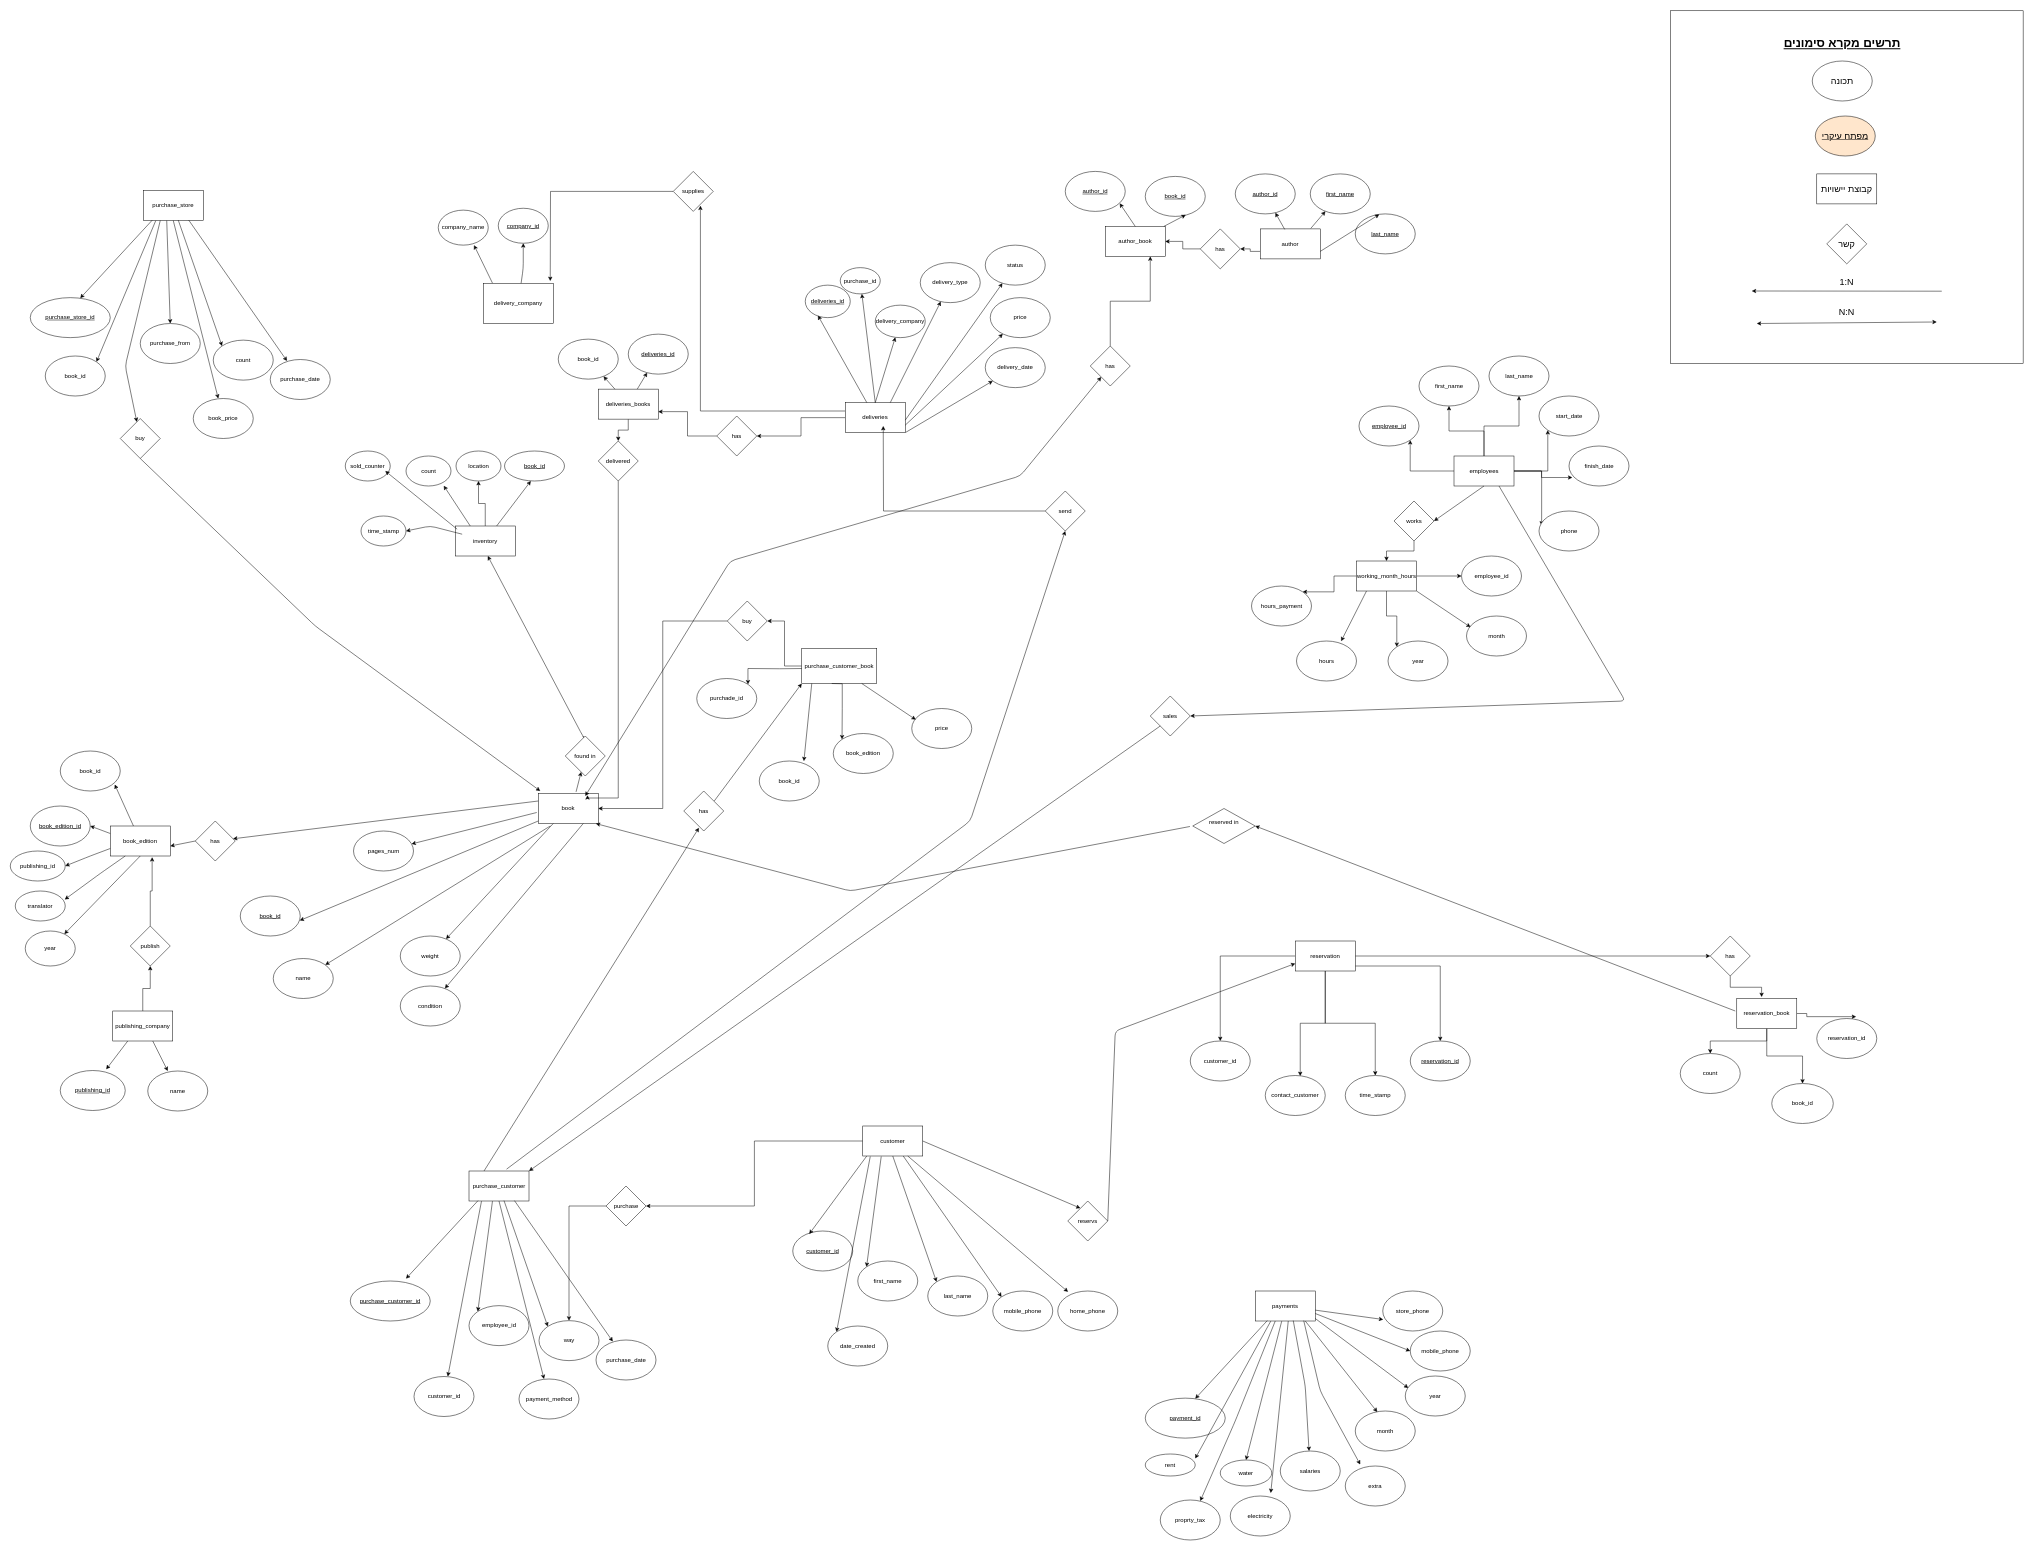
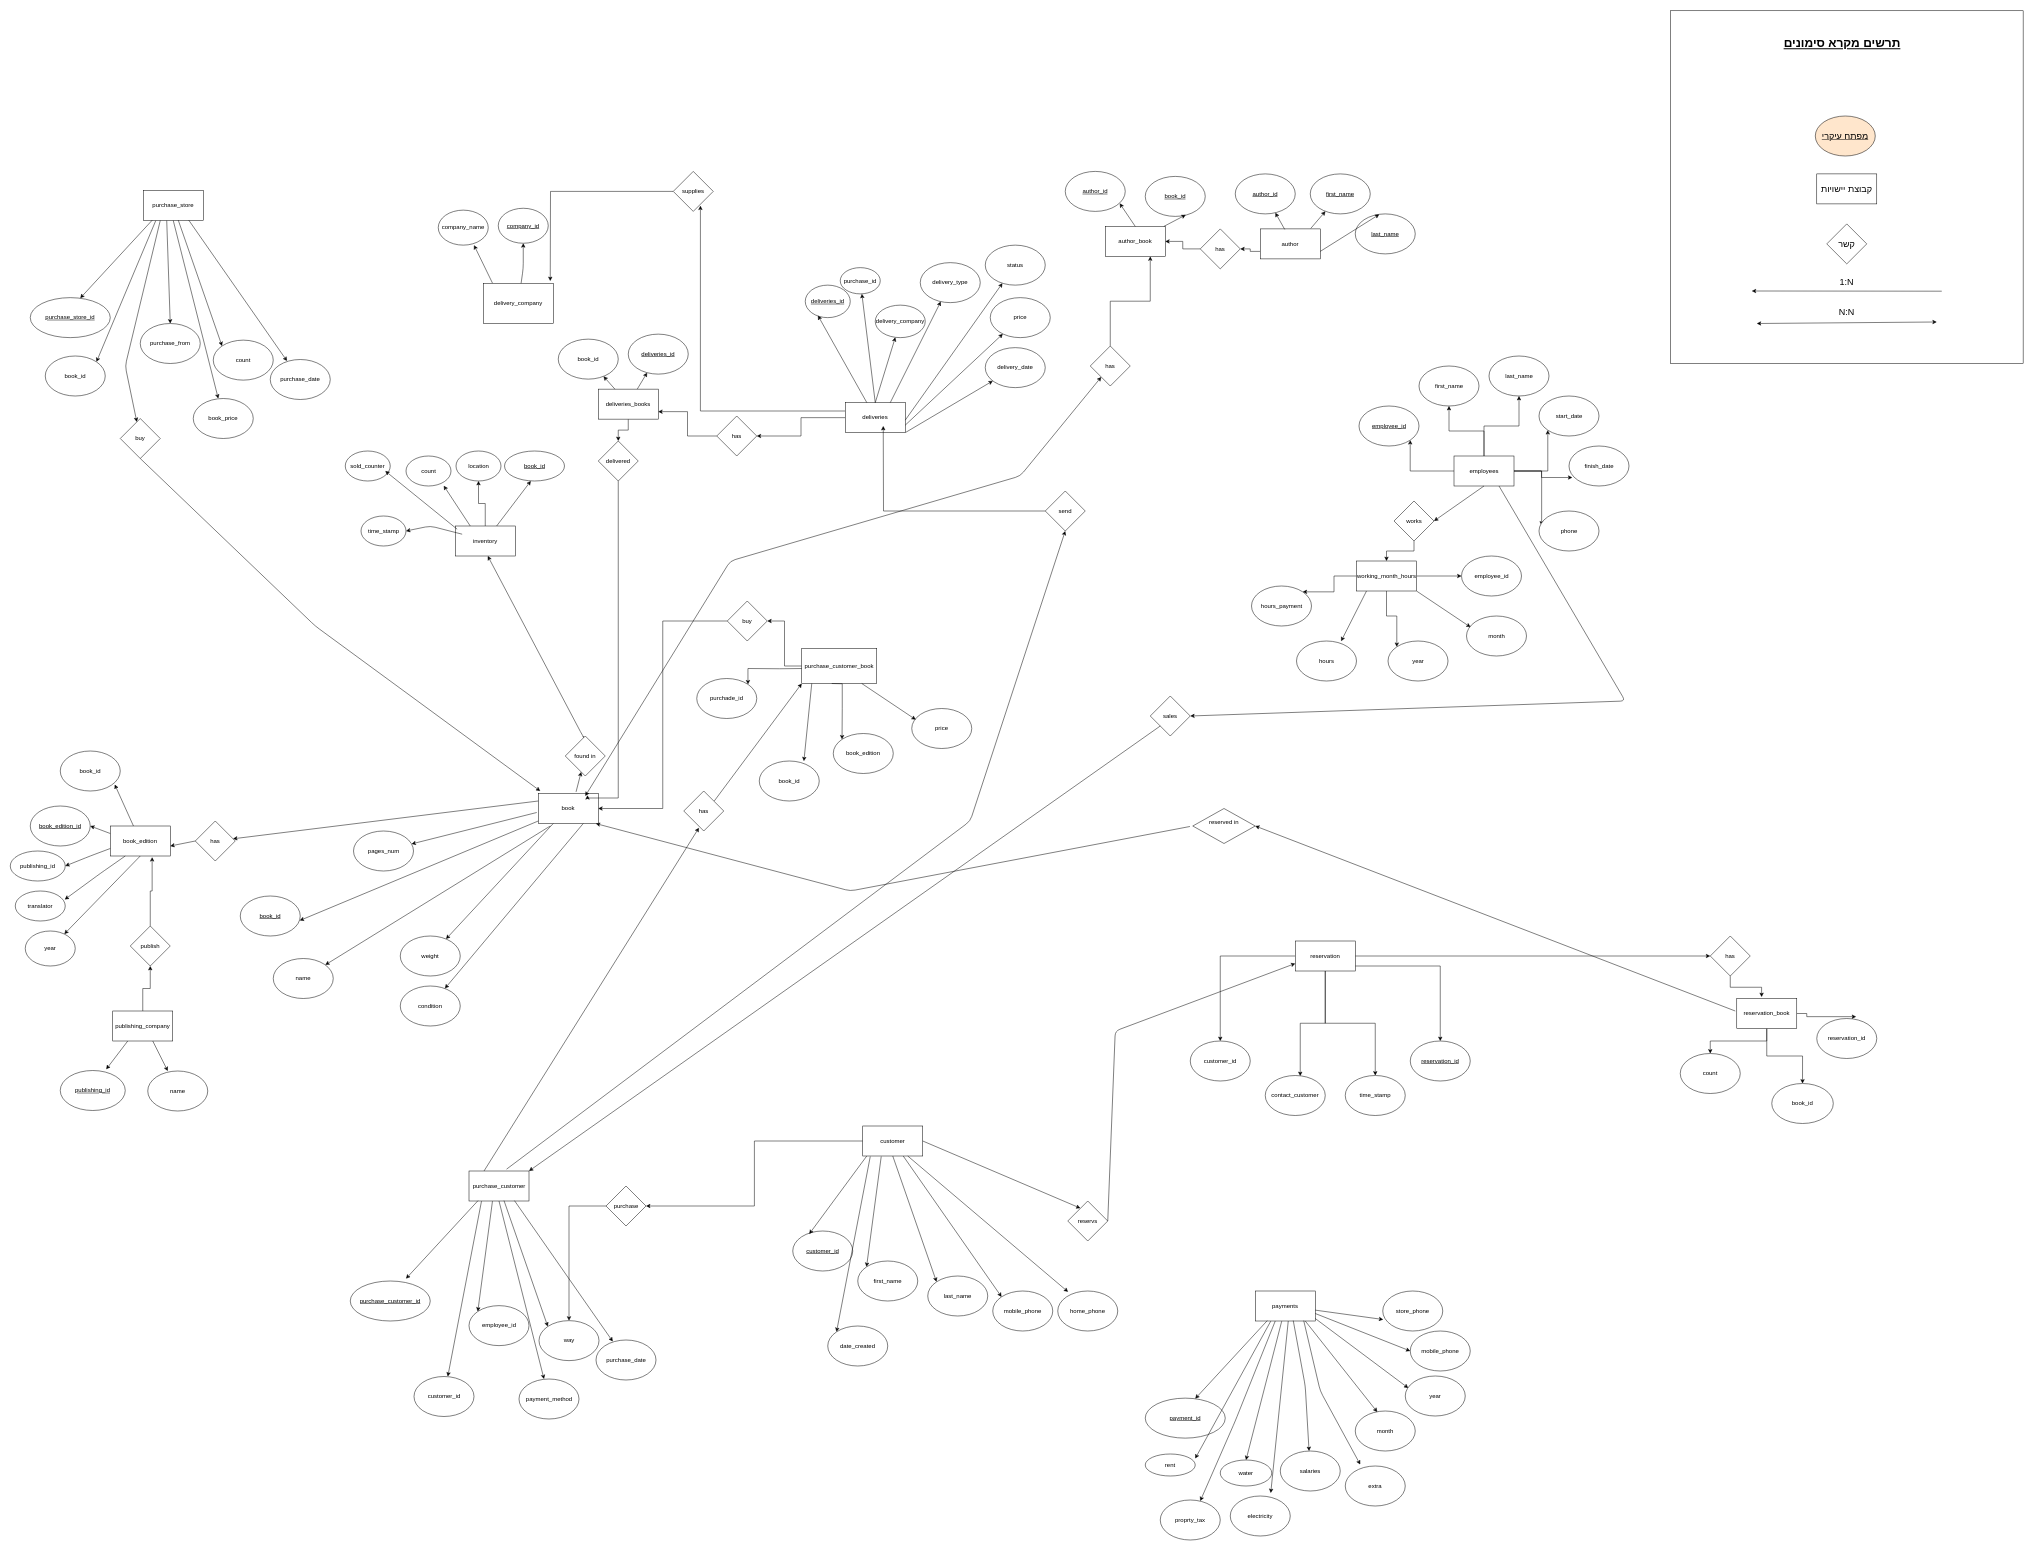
(1842, 81) -> none
